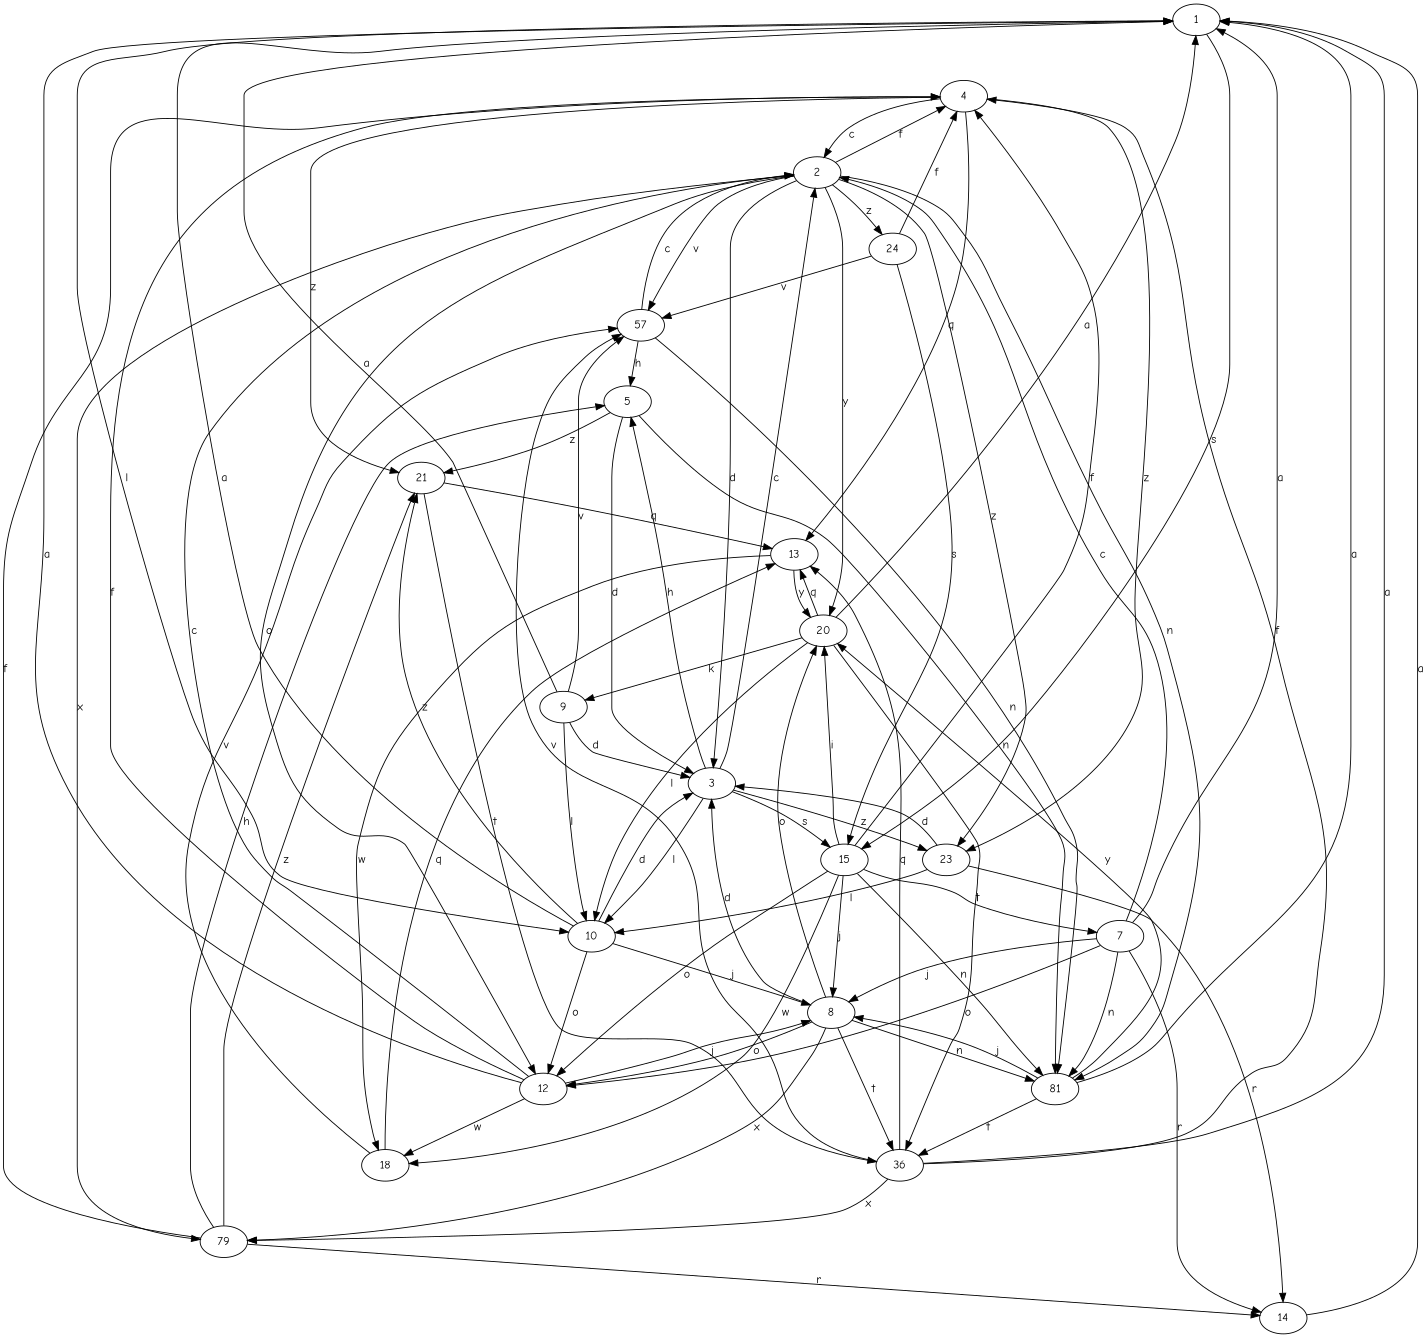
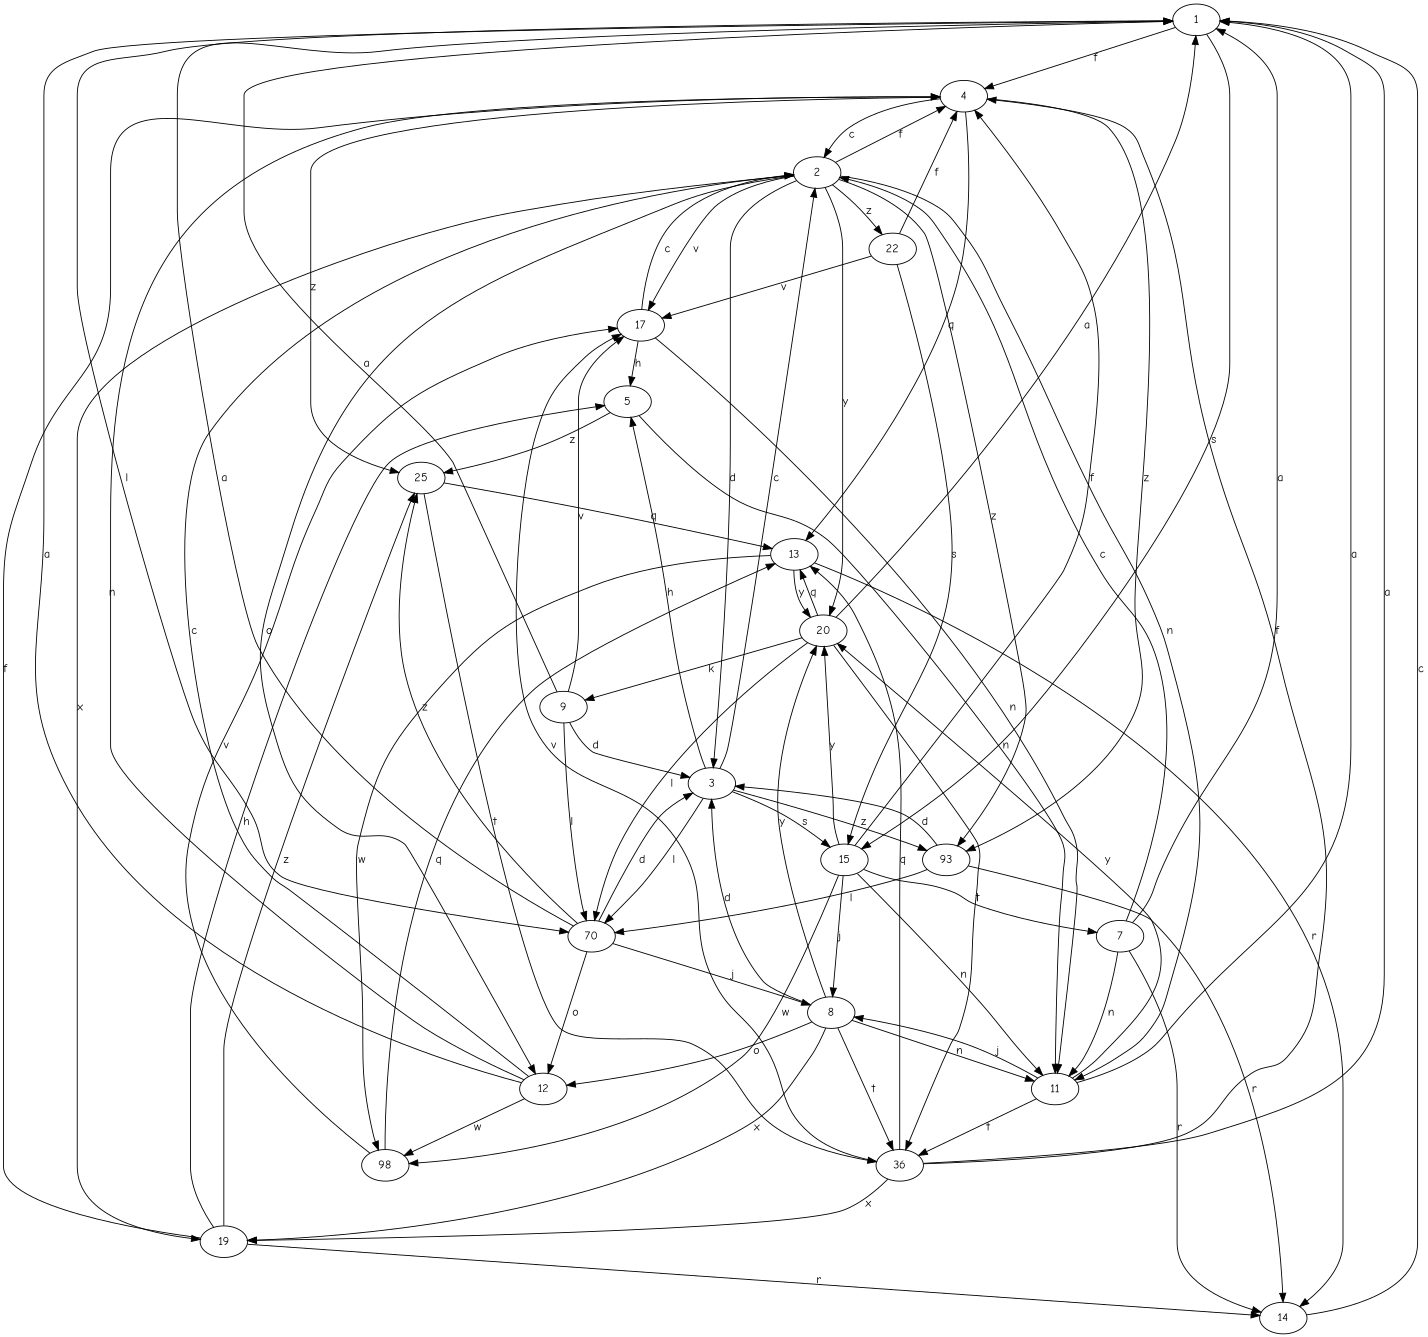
none -> (1084, 57)
(893, 249) -> (893, 249)
(641, 325) -> (641, 325)
(421, 478) -> (421, 478)
(112, 593) -> (112, 593)
(612, 611) -> none
(1421, 669) -> (1421, 669)
(833, 745) -> (833, 745)
(783, 822) -> (783, 822)
none -> (1234, 837)
(946, 860) -> (946, 860)
(592, 936) -> (592, 936)
(979, 955) -> none
(697, 958) -> none
(857, 1033) -> none
(684, 1053) -> none
(1055, 1089) -> (1055, 1089)
(385, 1165) -> (385, 1165)
(224, 1242) -> (224, 1242)
